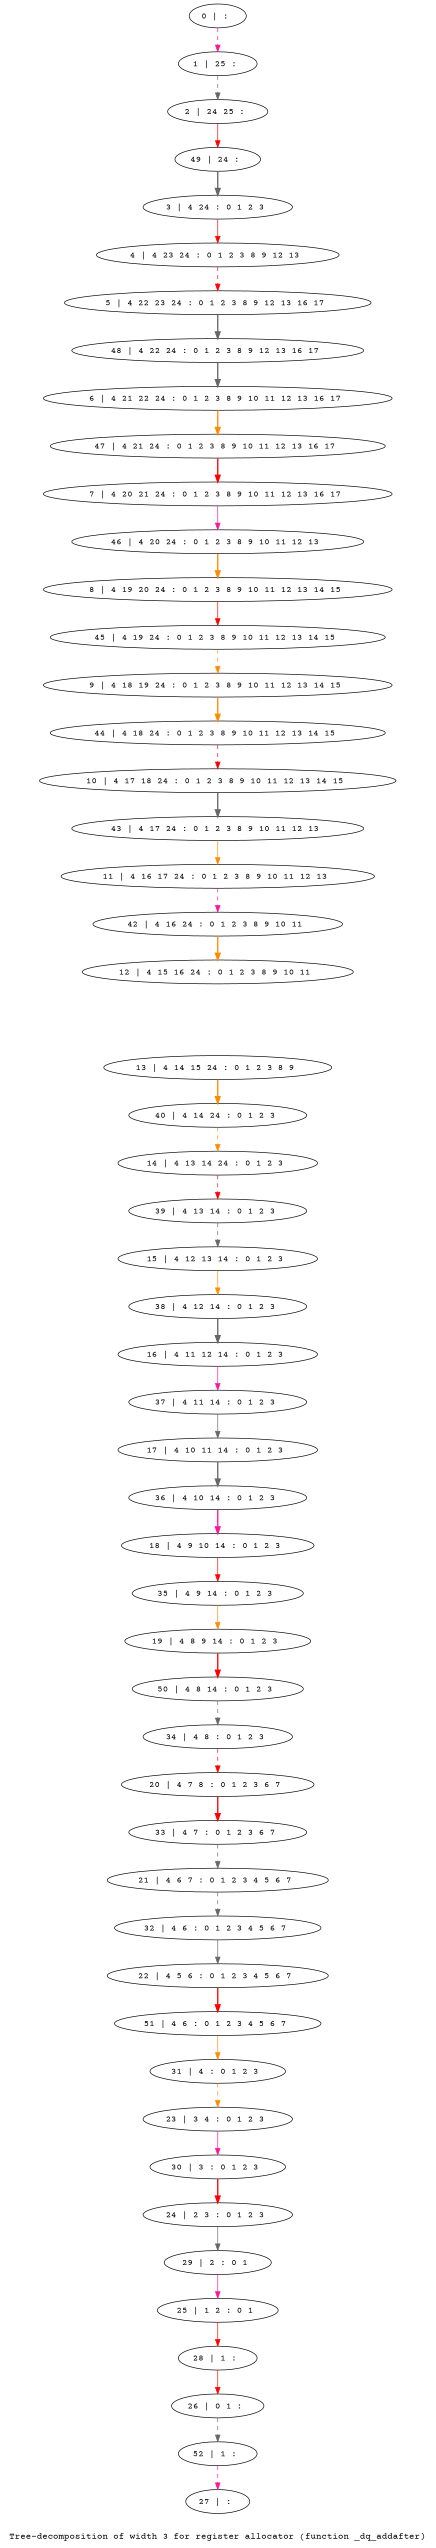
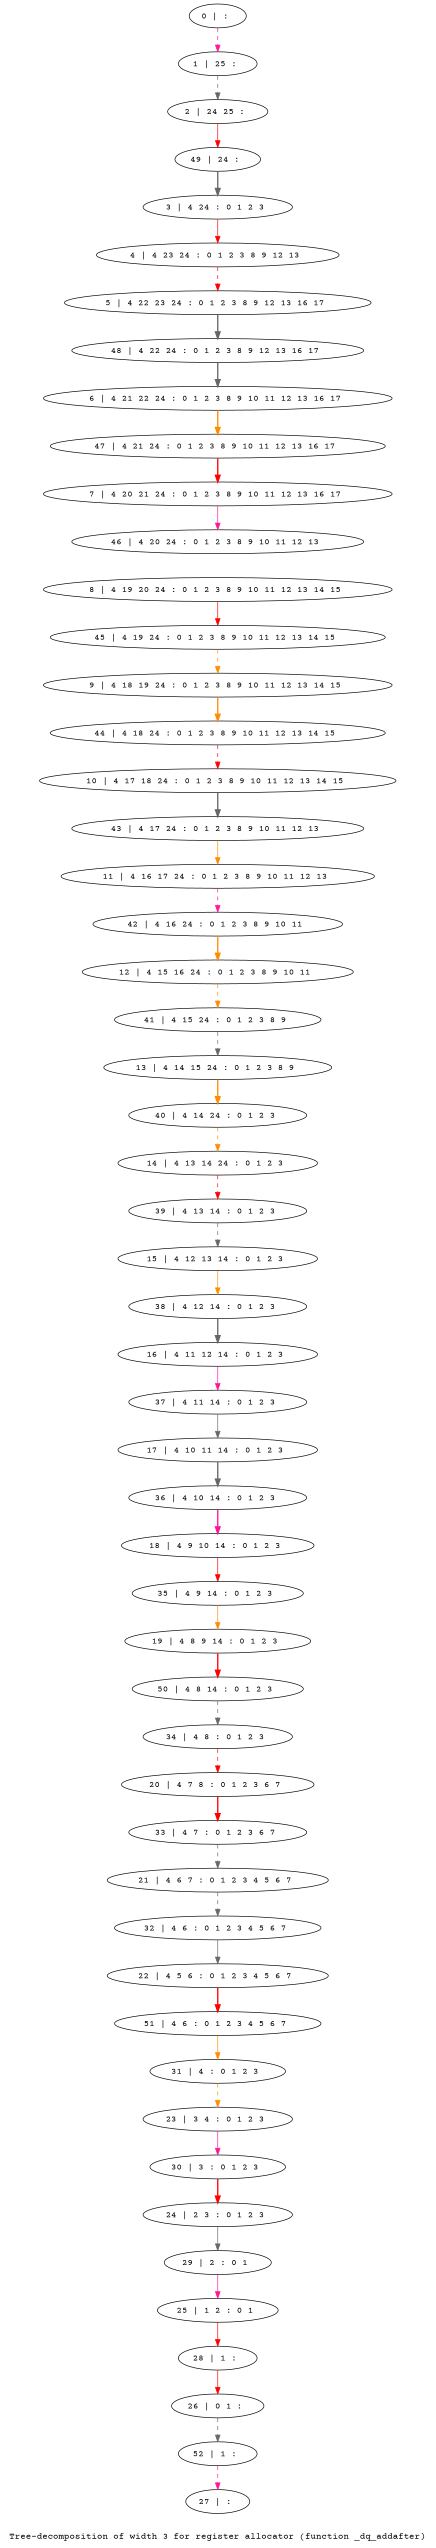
(218, 562) -> none
none -> (218, 1020)
